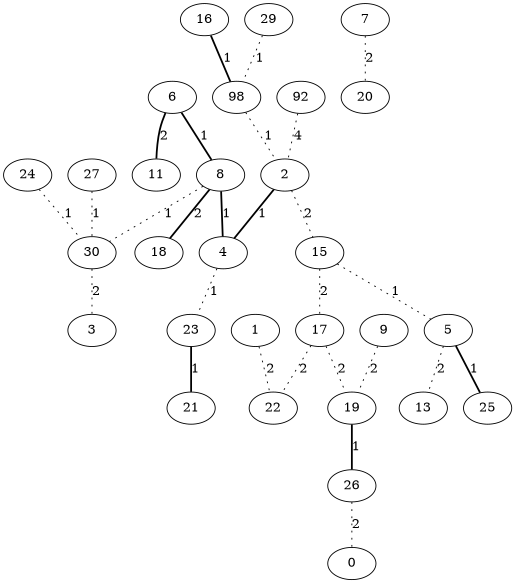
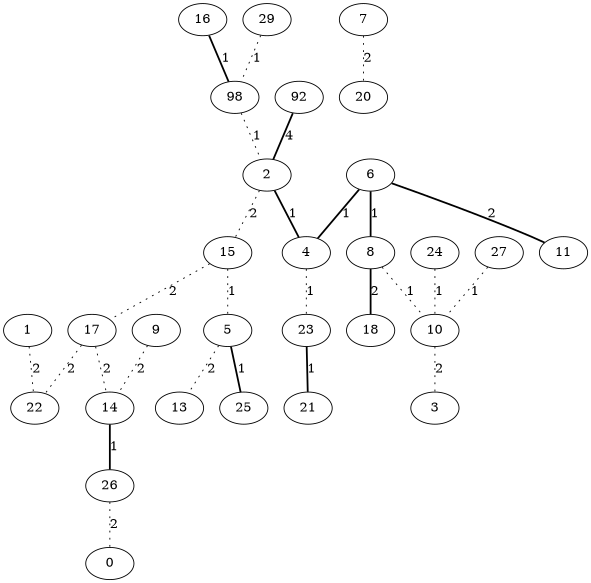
(293, 136) -> (283, 136)
(222, 214) -> (338, 214)
(92, 253) -> (435, 330)
(352, 408) -> (110, 408)
